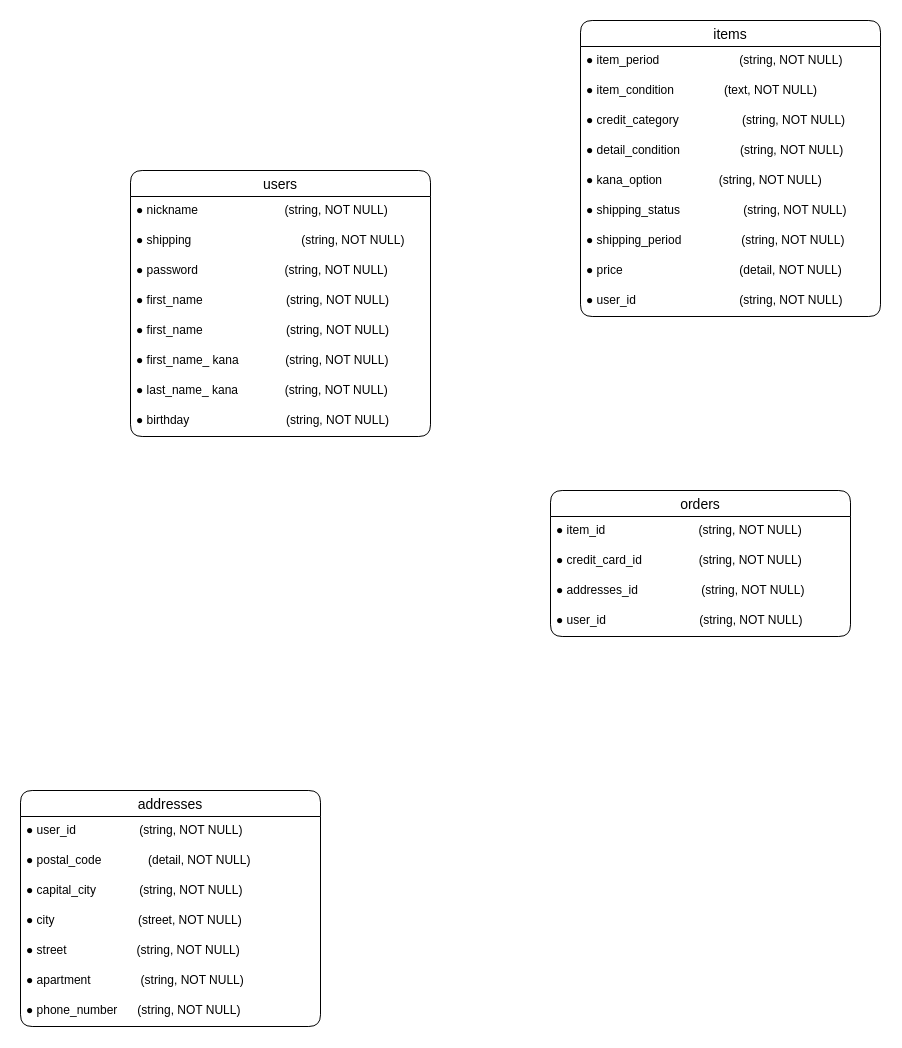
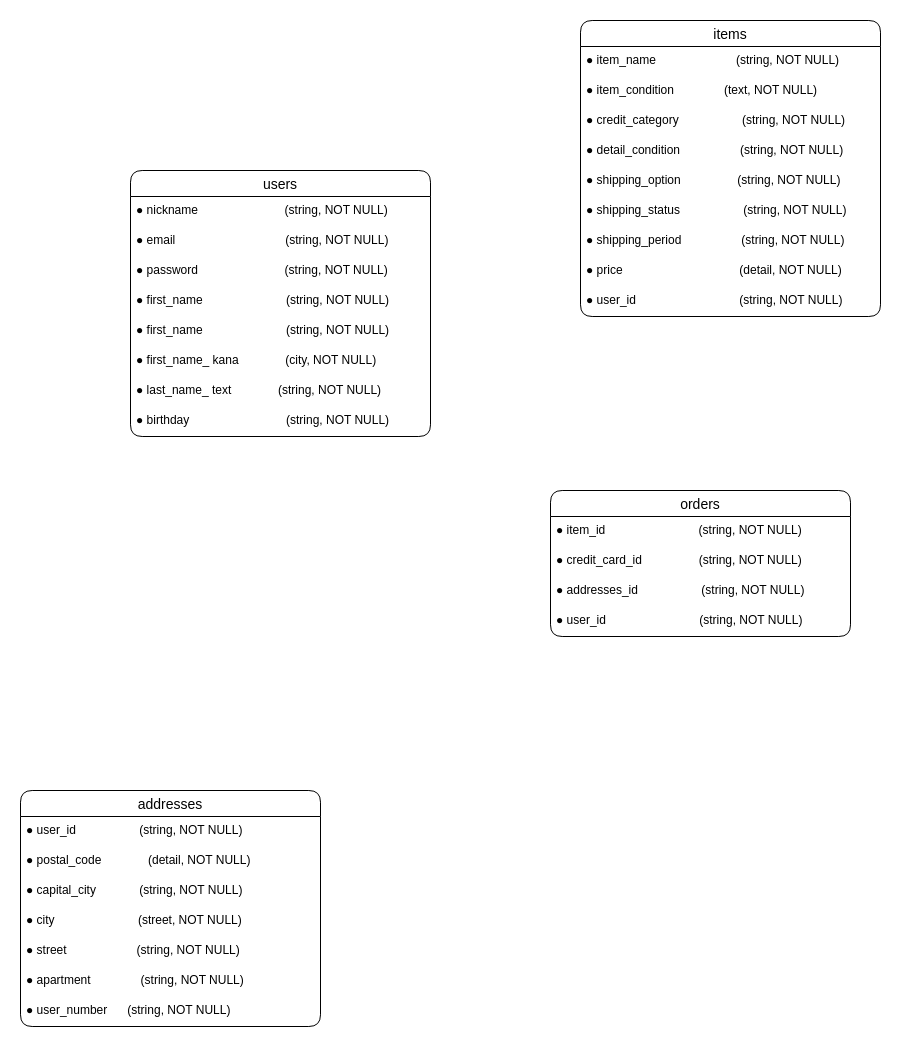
(741, 60) -> (736, 60)
(727, 180) -> (737, 180)
(305, 240) -> (295, 240)
(282, 360) -> (275, 360)
(279, 390) -> (279, 390)
(141, 1010) -> (138, 1010)
